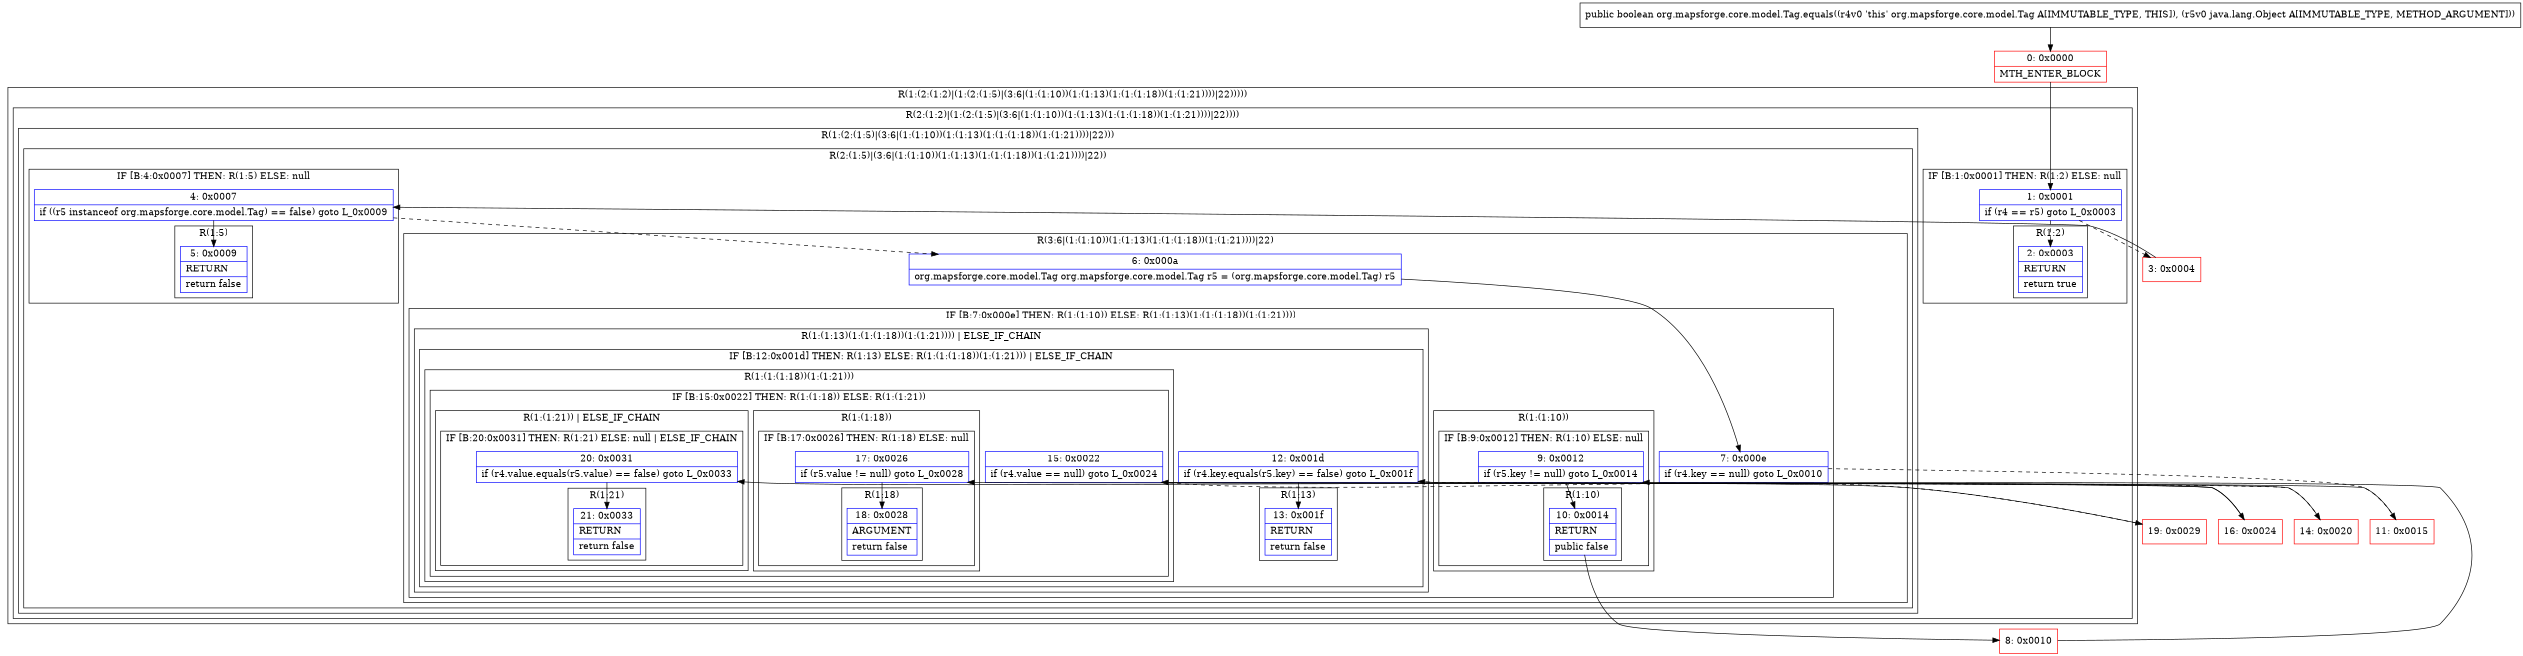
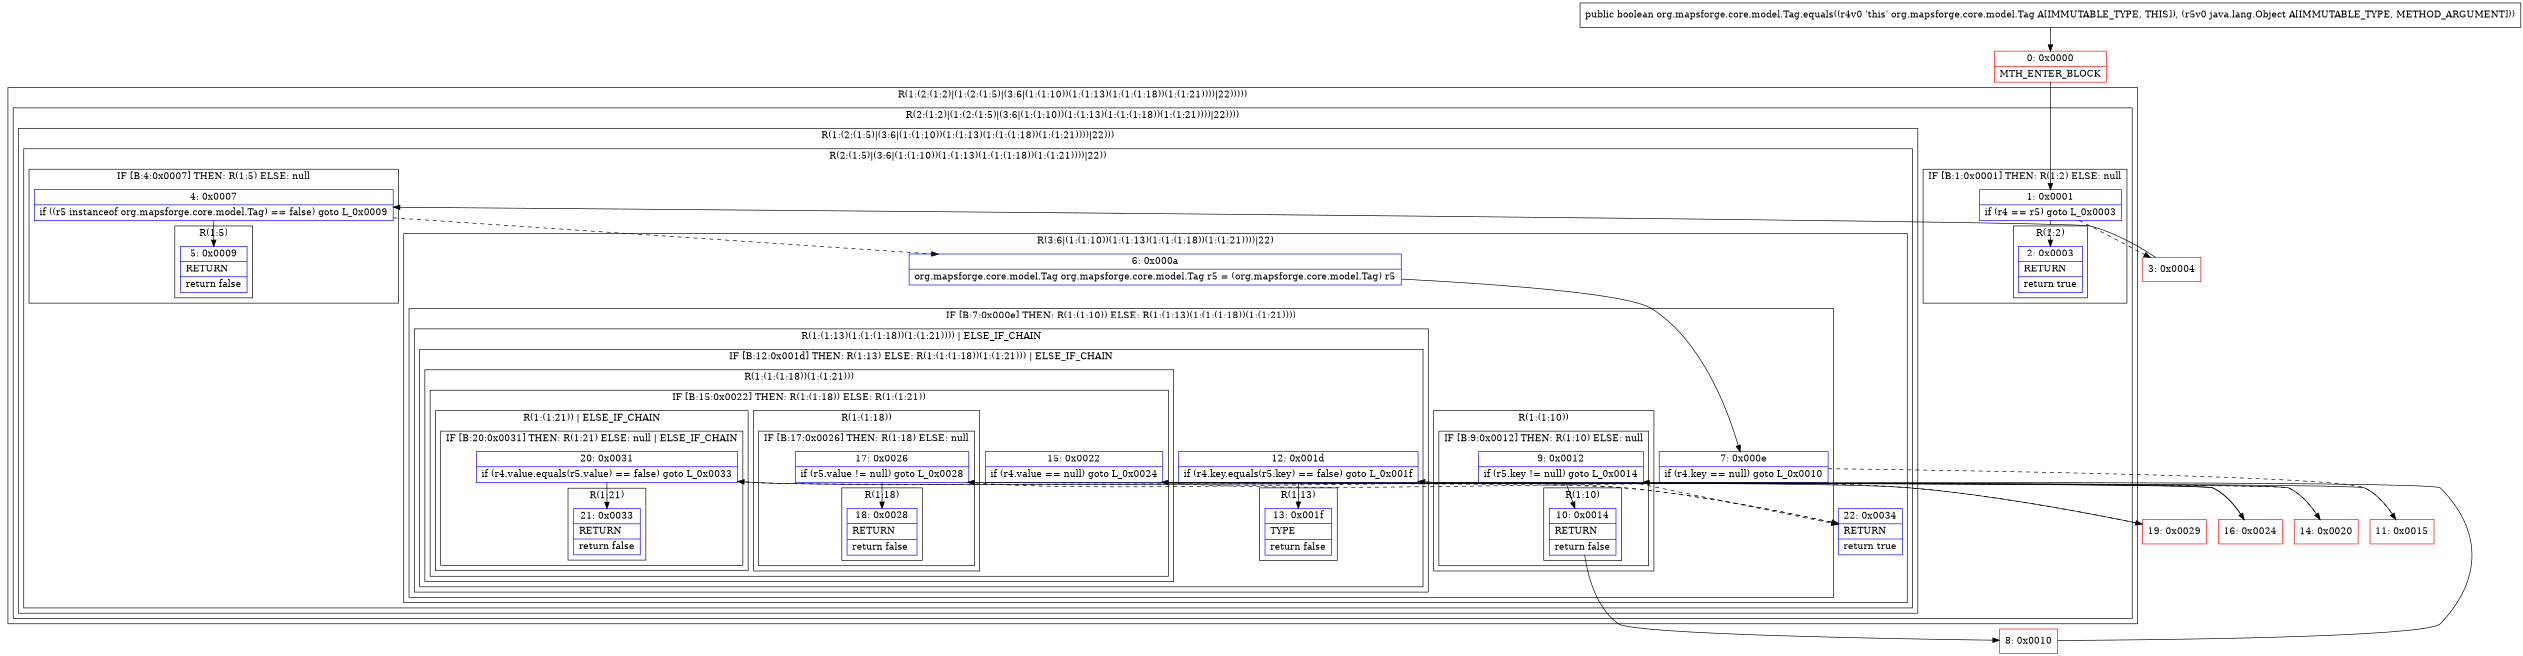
(882, 531) -> (874, 531)
(1292, 531) -> (1283, 531)
none -> (1870, 532)
(1582, 547) -> (1583, 547)
